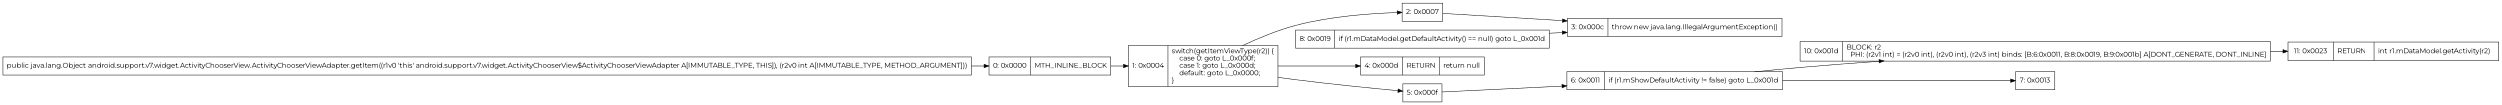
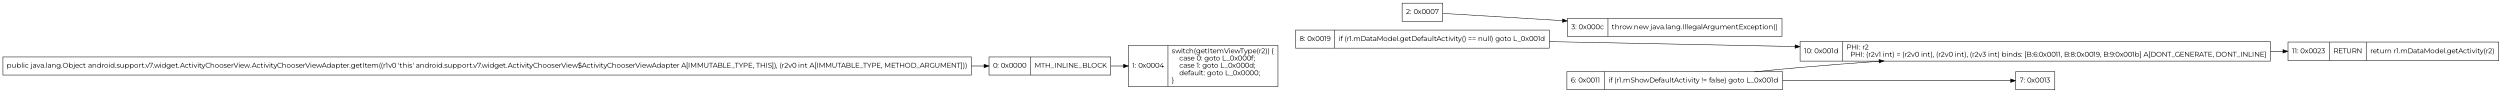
(1318, 21) -> none
(1556, 33) -> (1672, 44)
(1865, 47) -> (1859, 47)
(2434, 51) -> (2432, 51)
(1422, 66) -> none
(1422, 93) -> none
